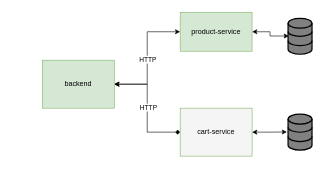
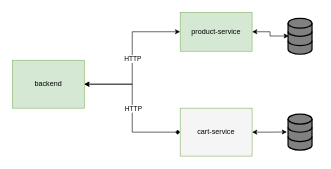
(78, 84) -> (48, 84)
